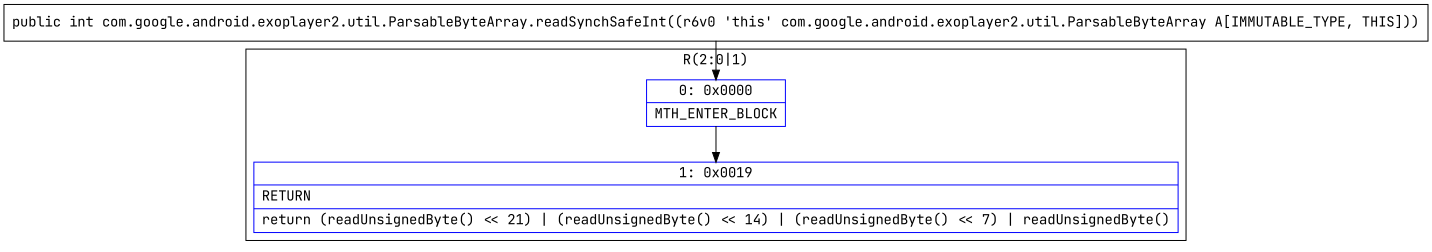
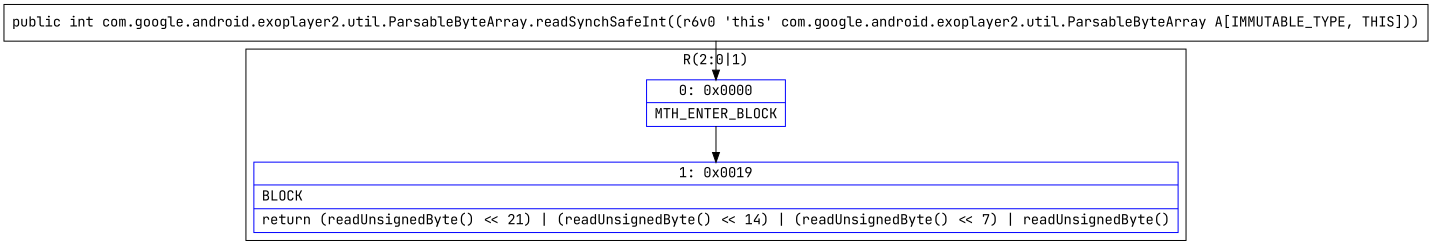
(287, 196) -> (283, 196)
